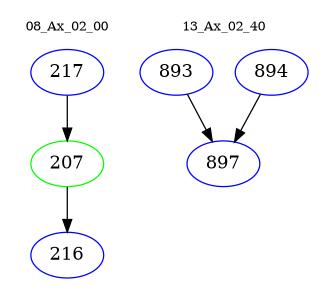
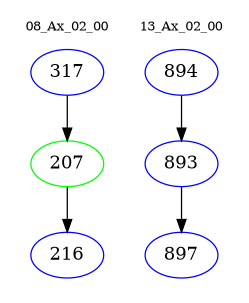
(224, 27) -> (182, 27)
(67, 72) -> (67, 72)
(251, 112) -> (182, 112)
